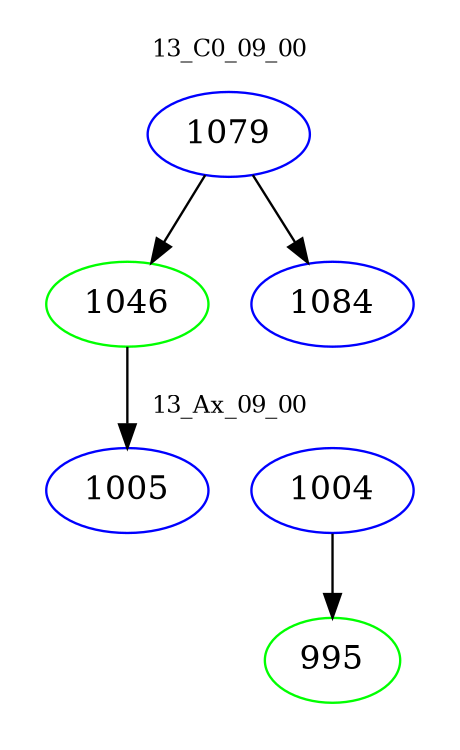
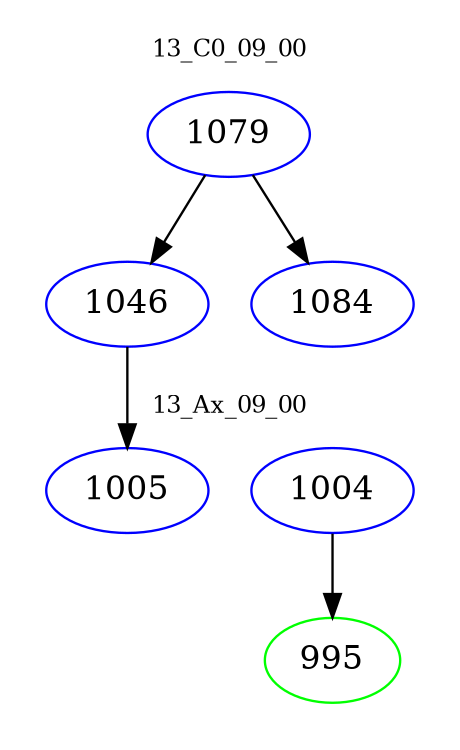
(127, 304) -> (127, 304)
